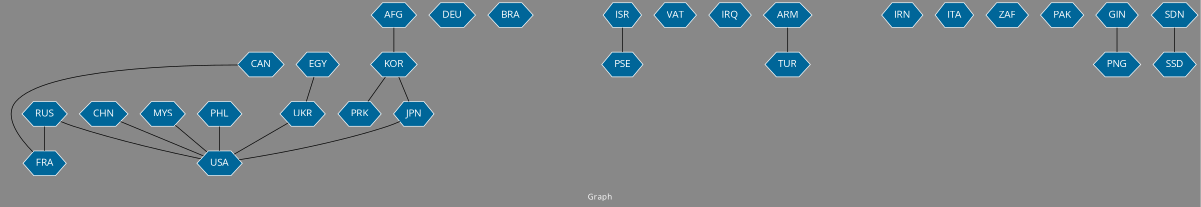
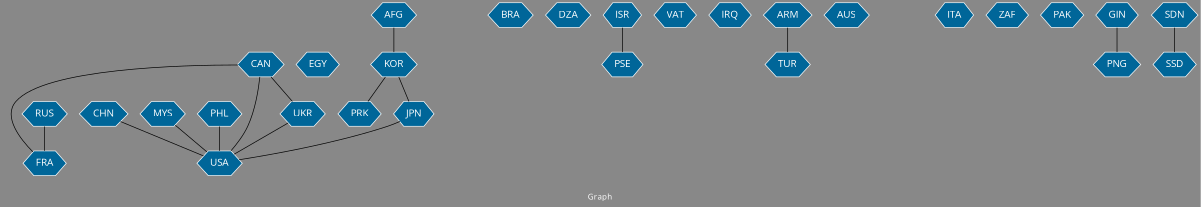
(452, 15) -> none
none -> (568, 15)
none -> (847, 15)
(902, 15) -> none
(310, 89) -> (282, 89)
(130, 142) -> (252, 116)
